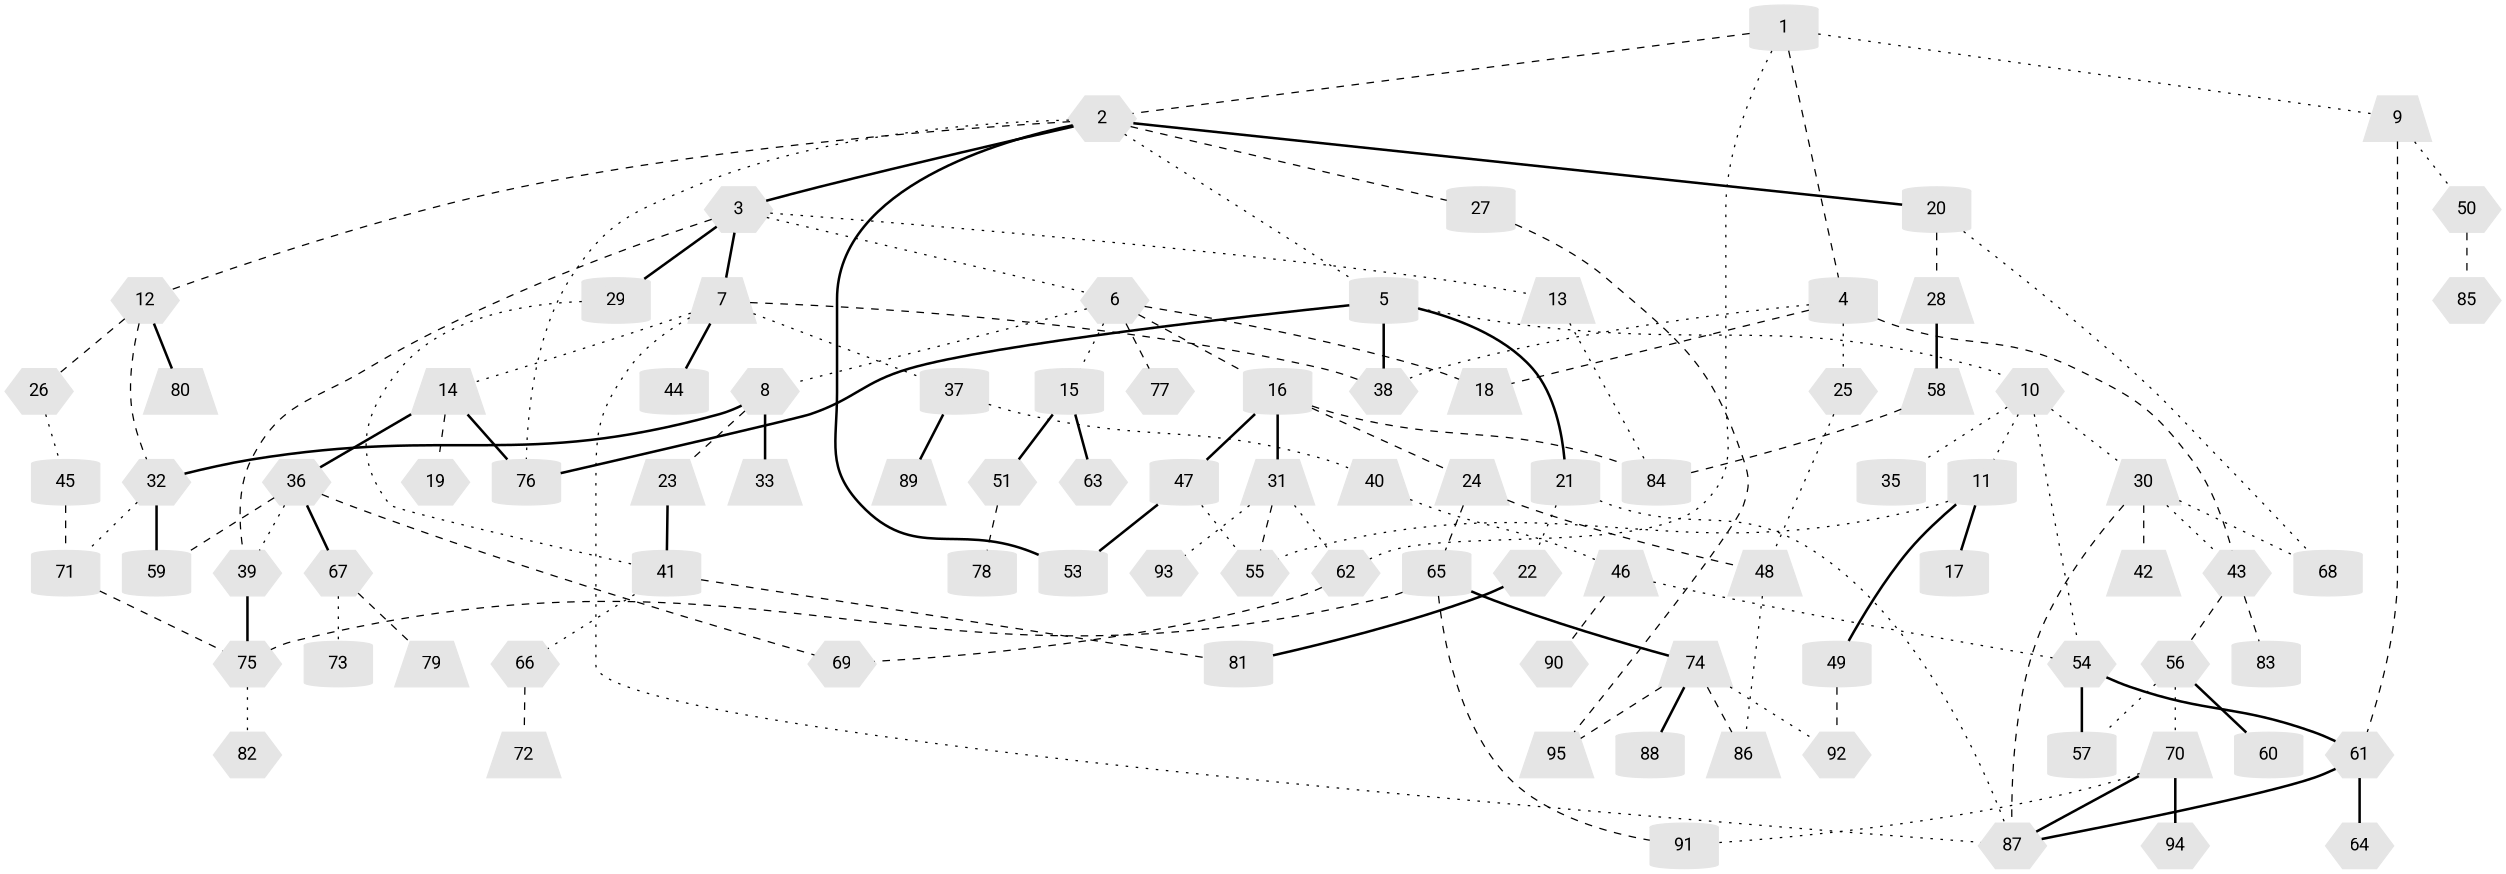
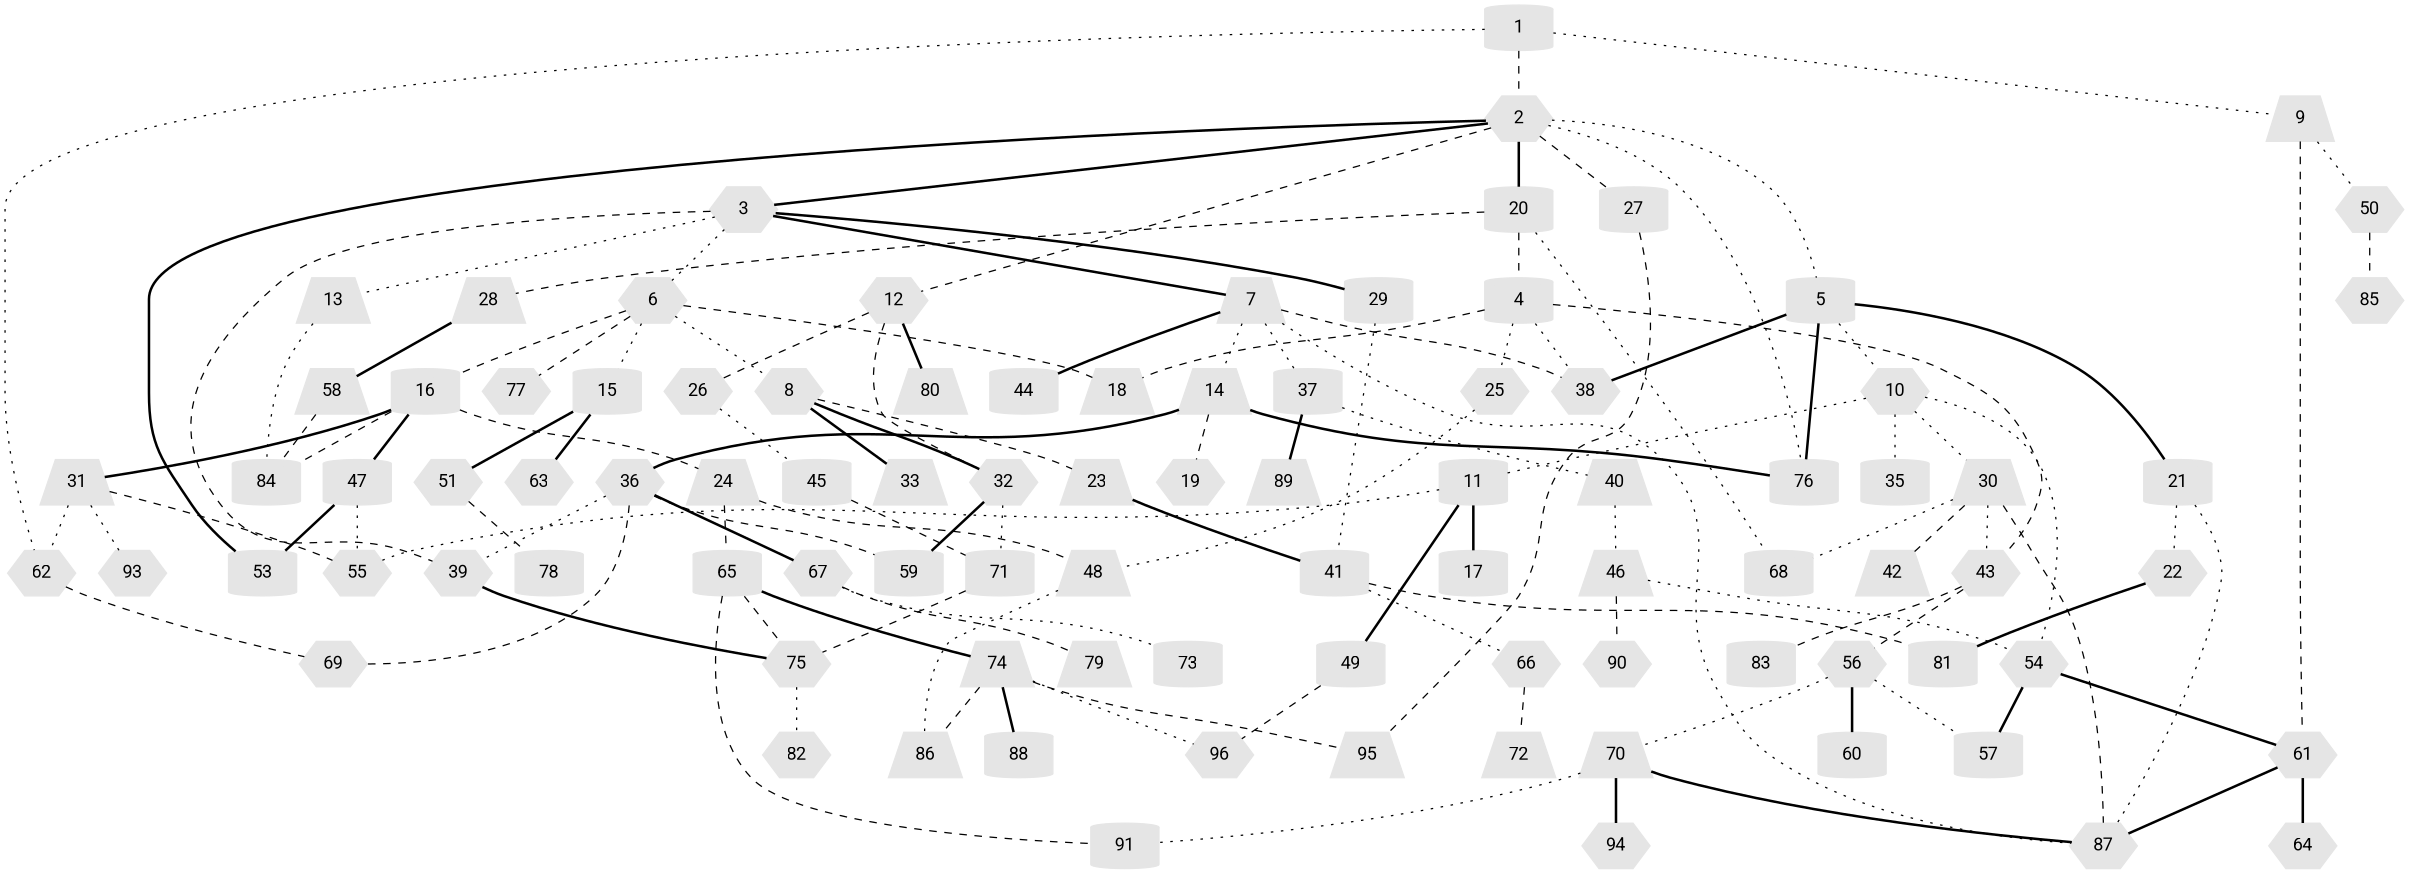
(1814, 164) -> (1519, 255)
(1837, 755) -> (1220, 755)
